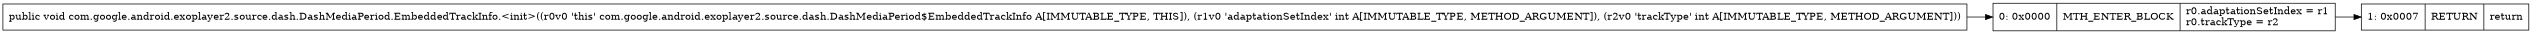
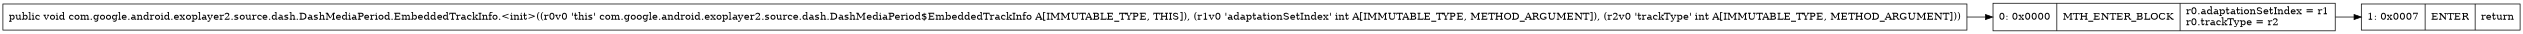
(2454, 17) -> (2450, 17)
